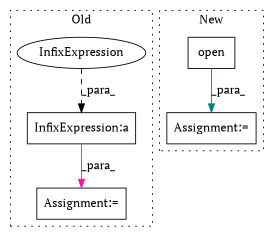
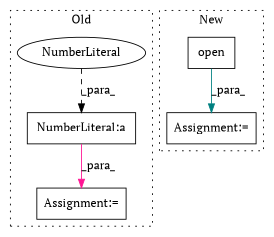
(81, 53) -> (81, 53)
(81, 128) -> (81, 128)
